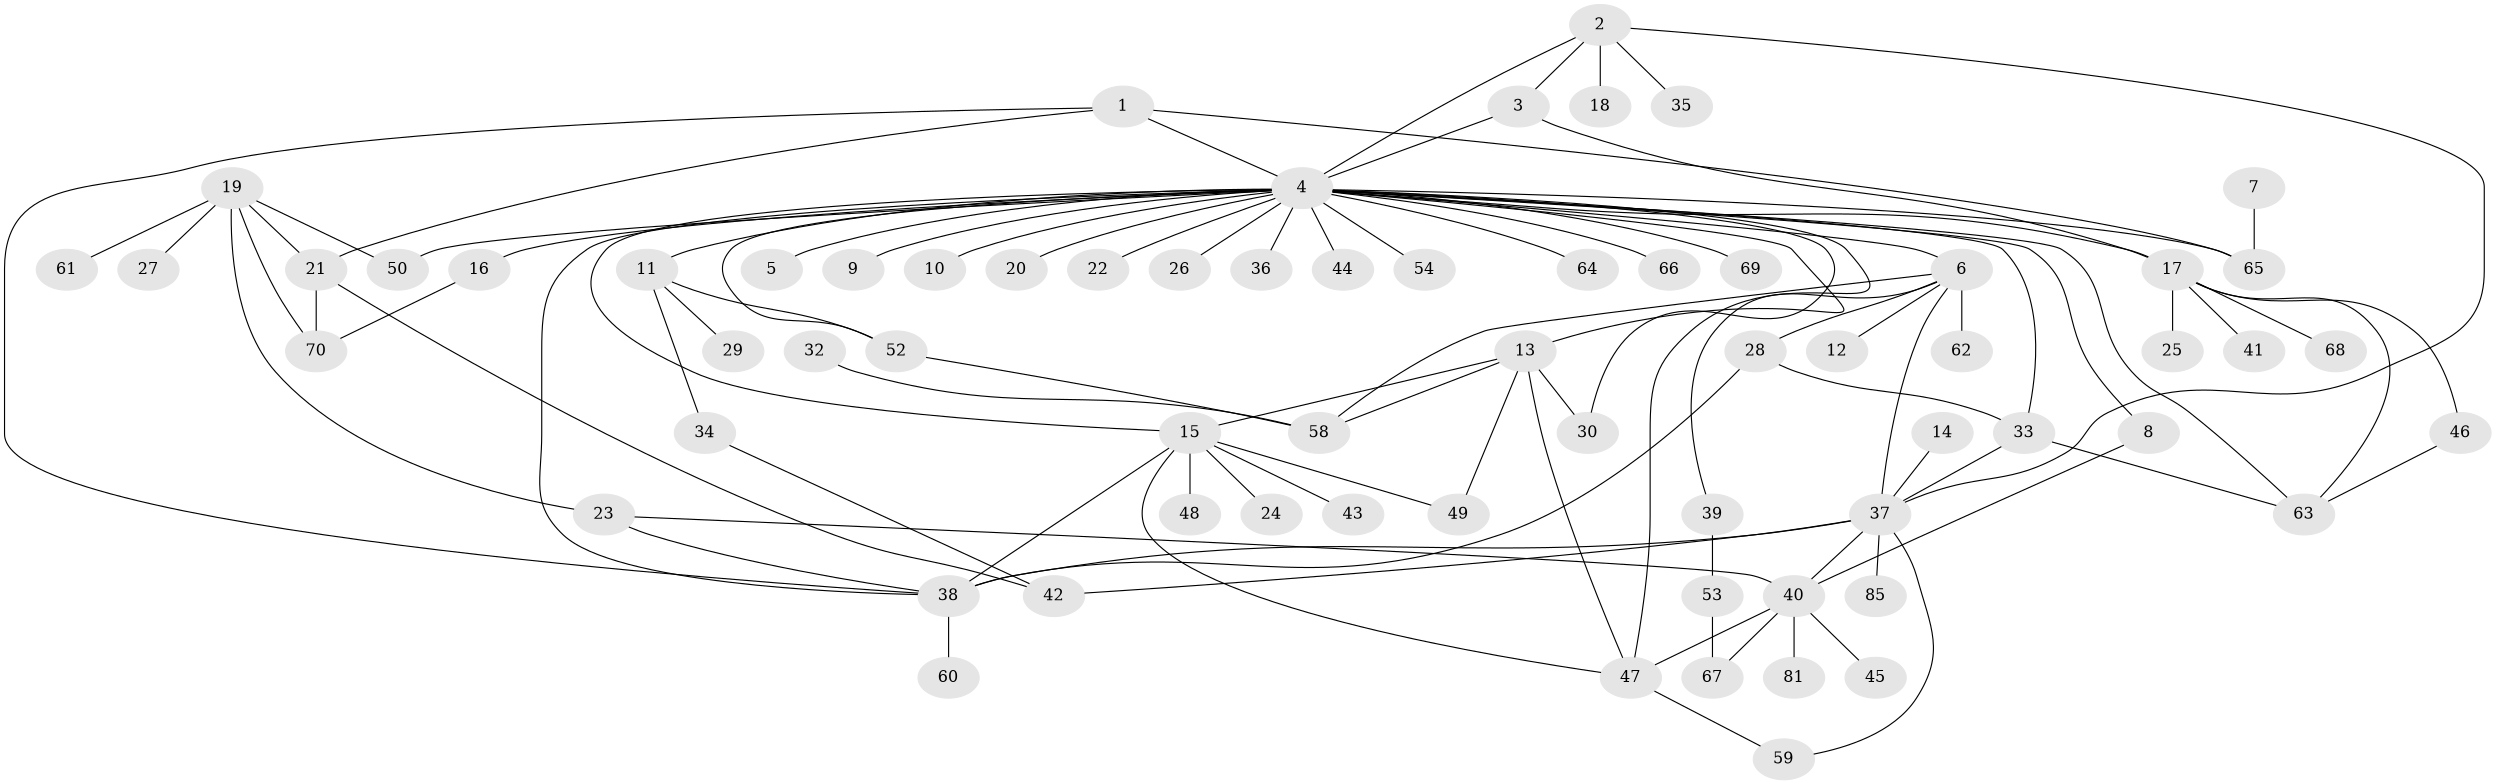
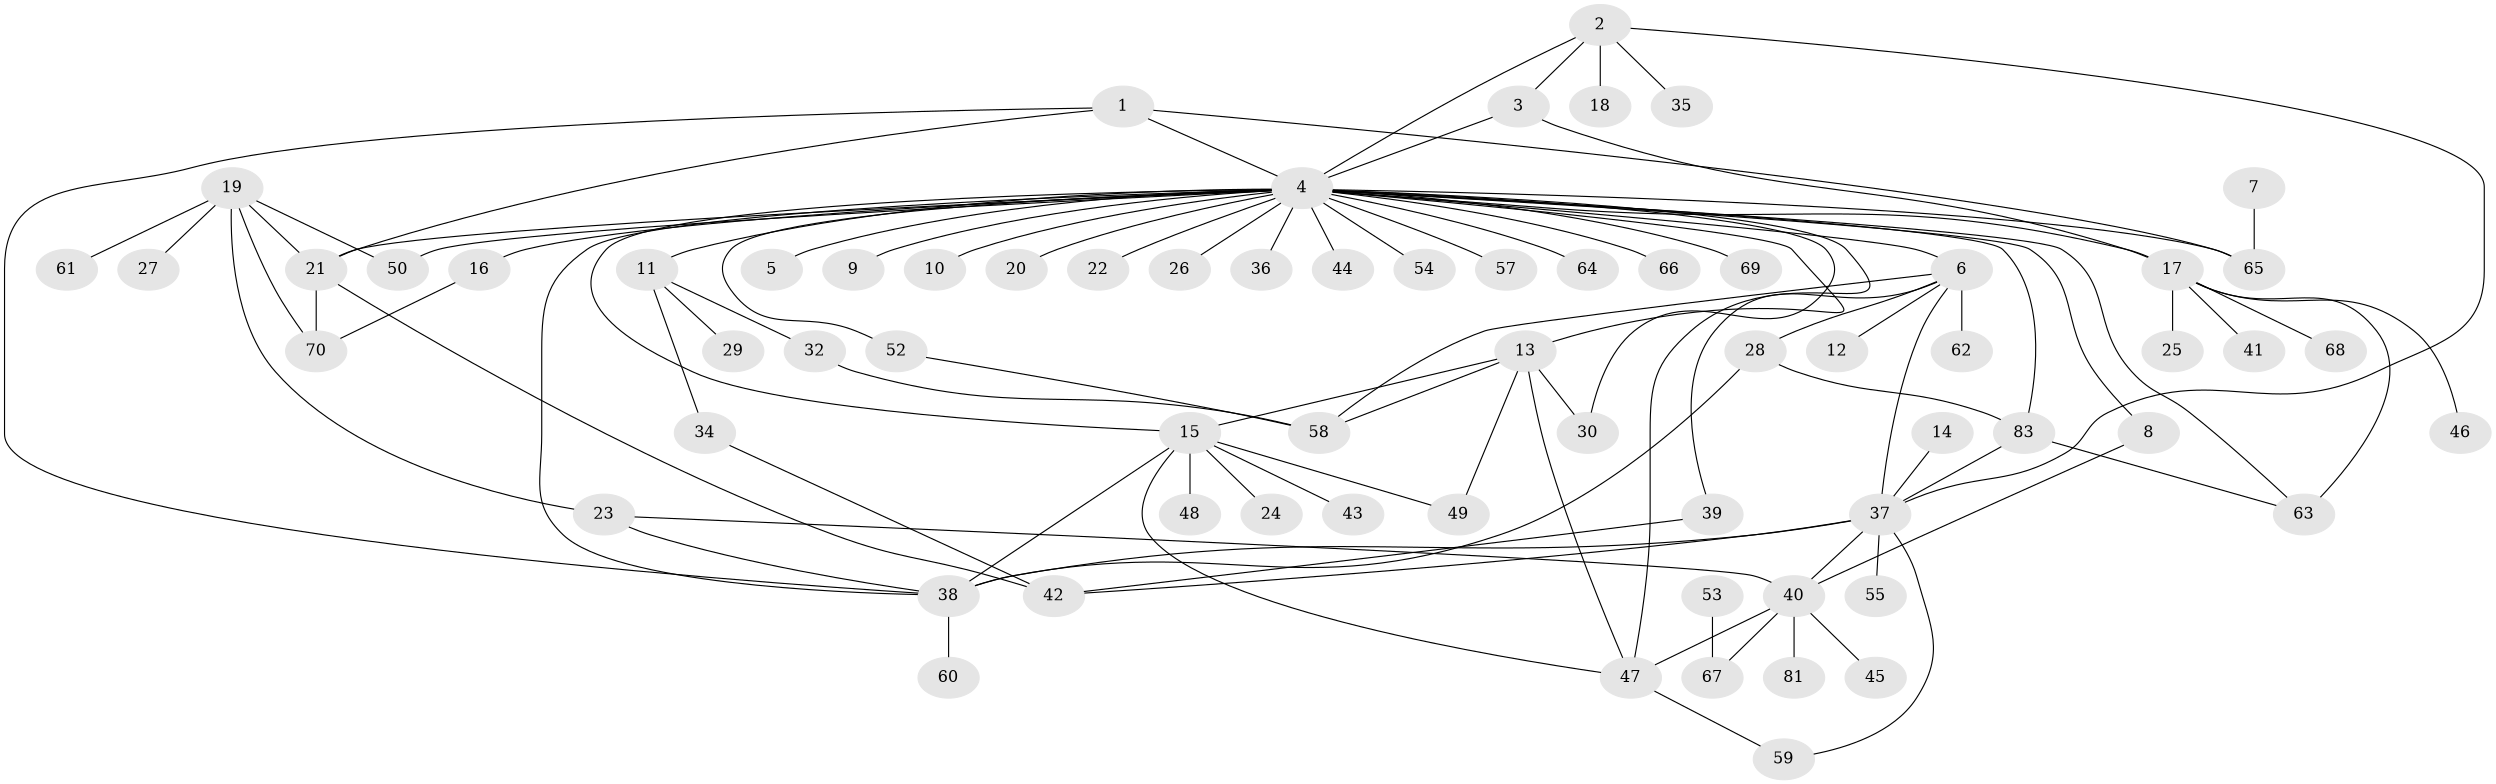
none -> (804, 213)
none -> (1506, 270)
(772, 309) -> (731, 311)
(2024, 433) -> (2024, 433)
(2382, 474) -> none
(1712, 555) -> (1518, 540)
(1876, 596) -> (1876, 596)
